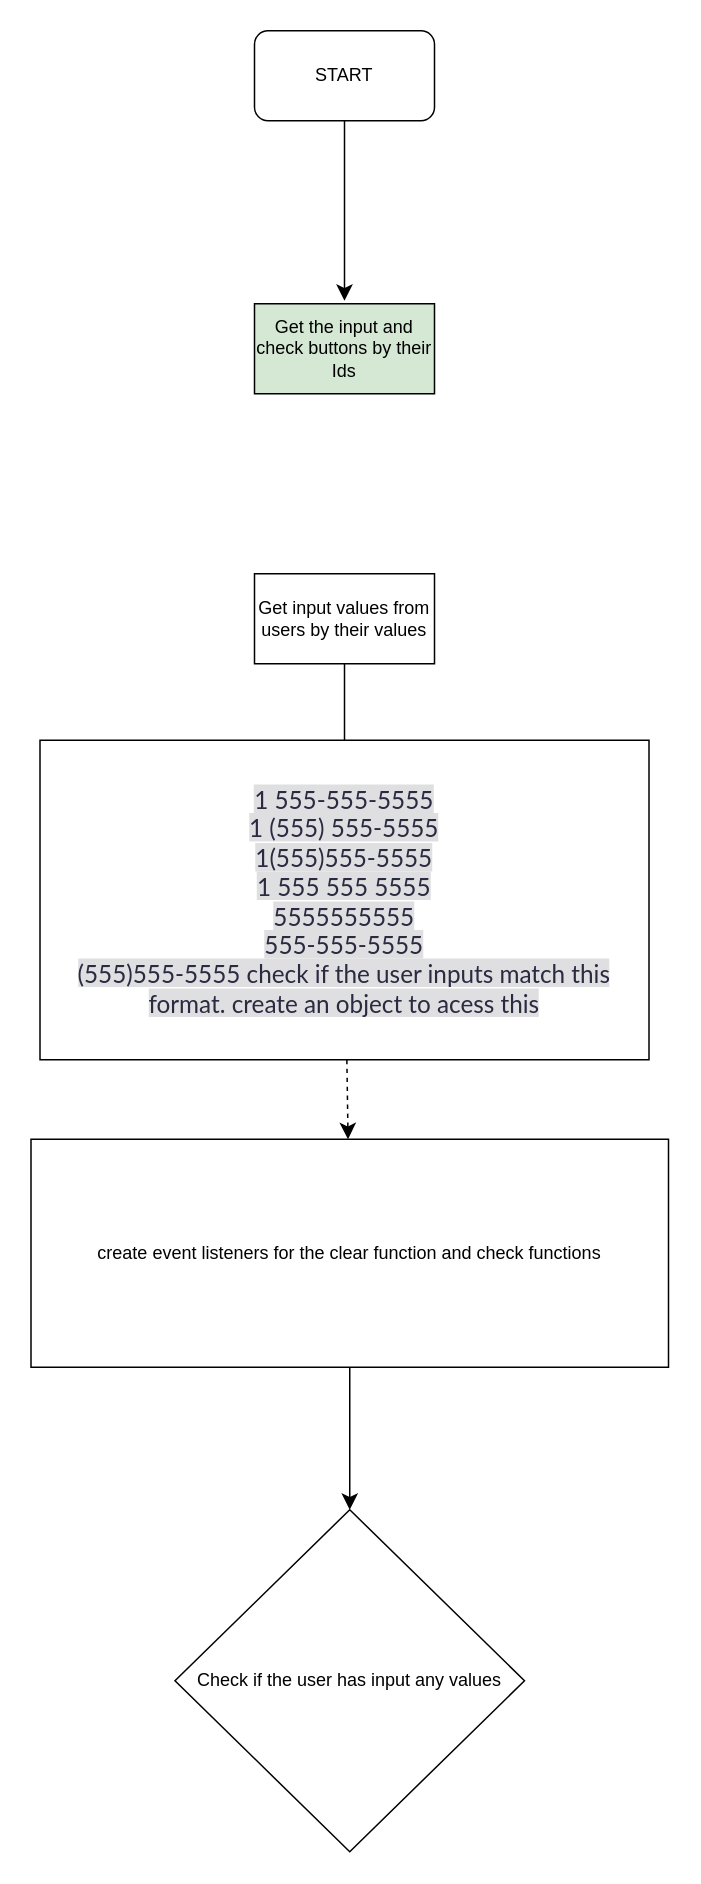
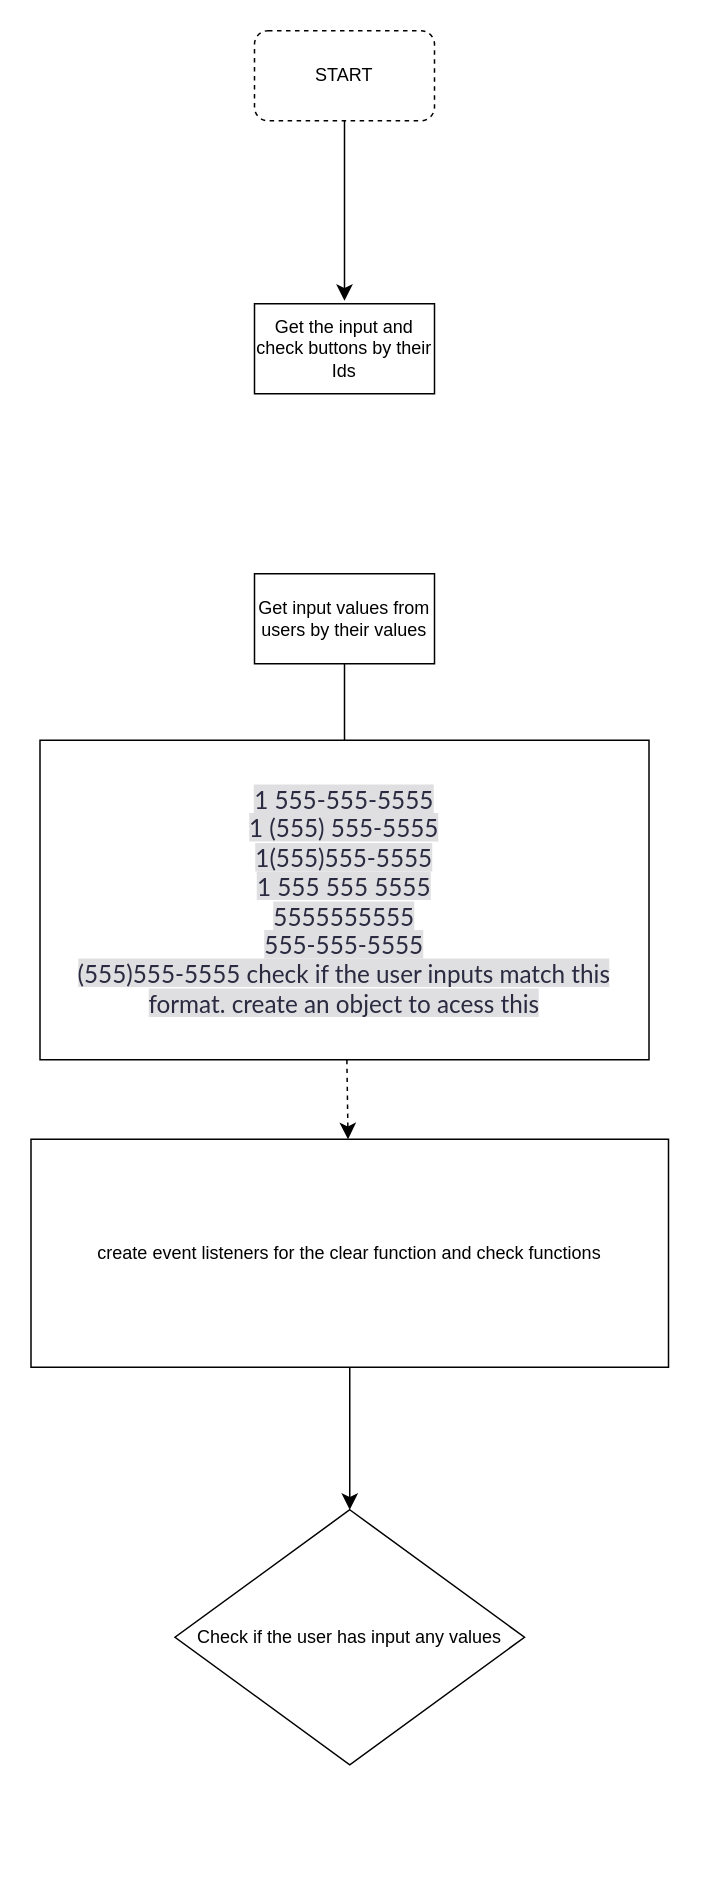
(344, 76) -> (344, 76)
(344, 349) -> (344, 349)
(350, 1681) -> (350, 1637)
